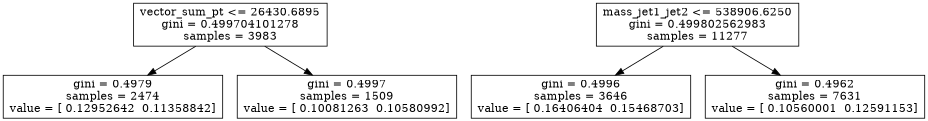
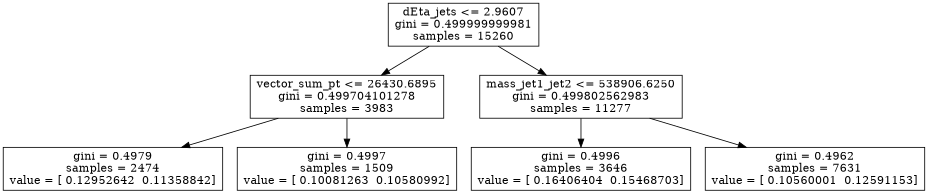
none -> (464, 25)
